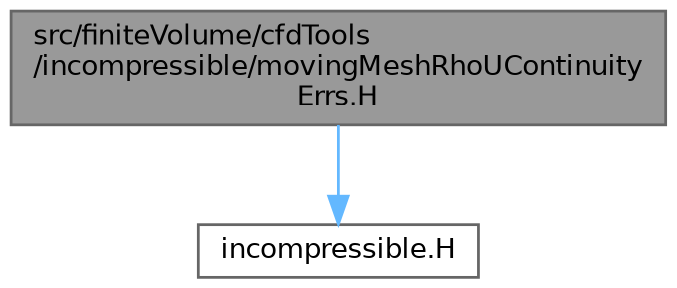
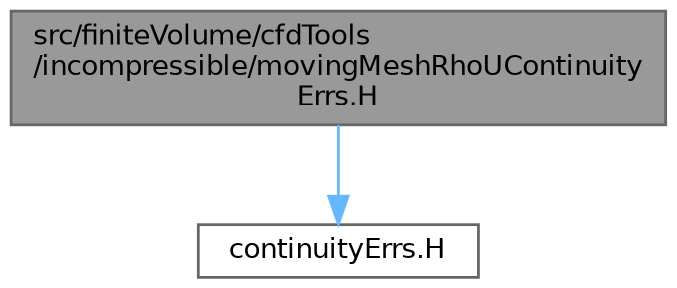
(338, 251) -> (338, 251)
